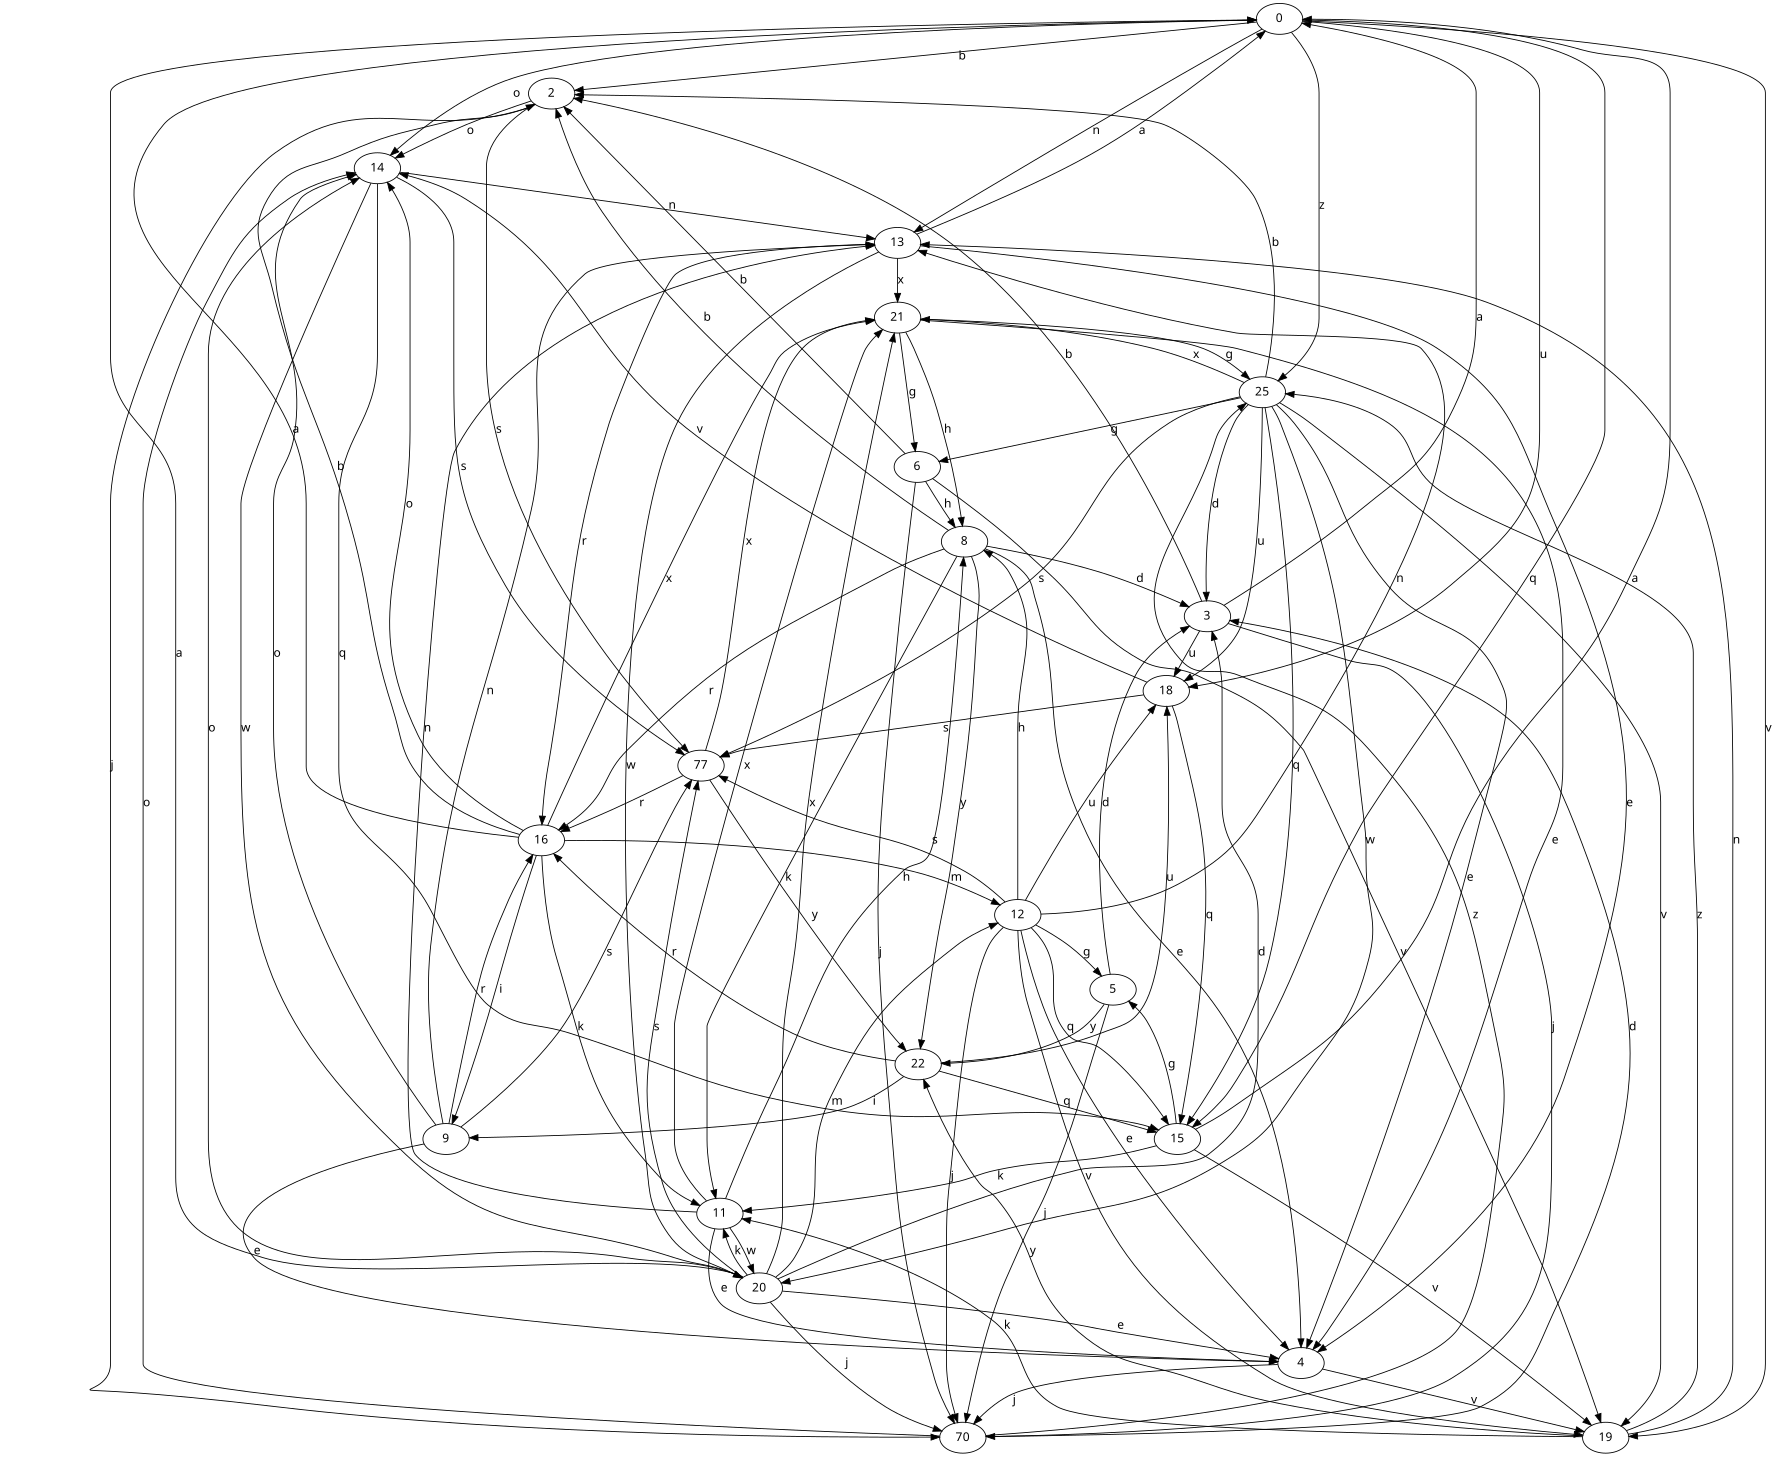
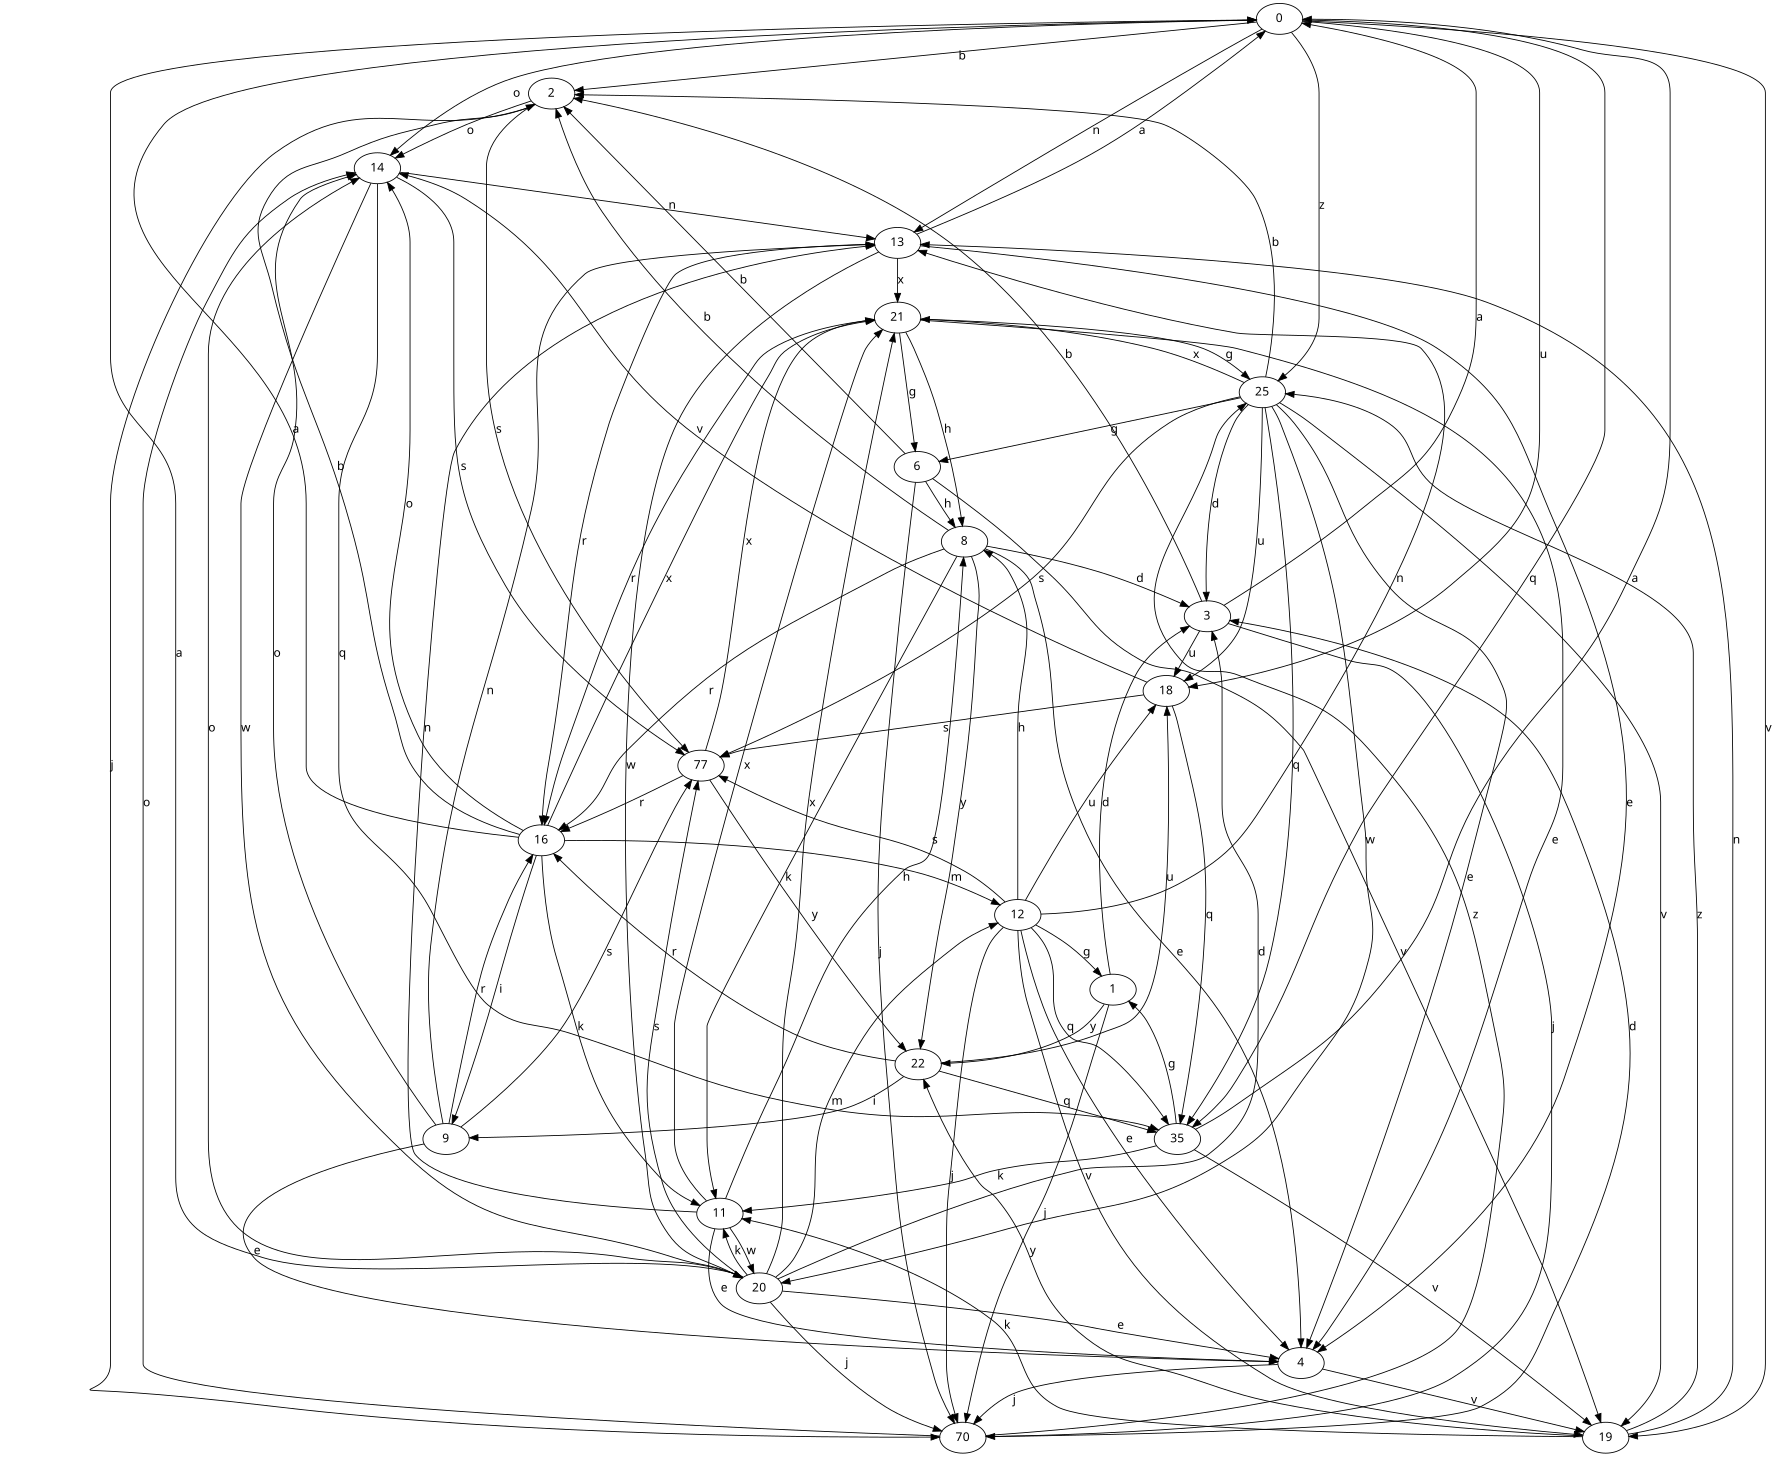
none -> (656, 521)
(1113, 990) -> (1113, 990)
(1177, 1139) -> (1177, 1139)
